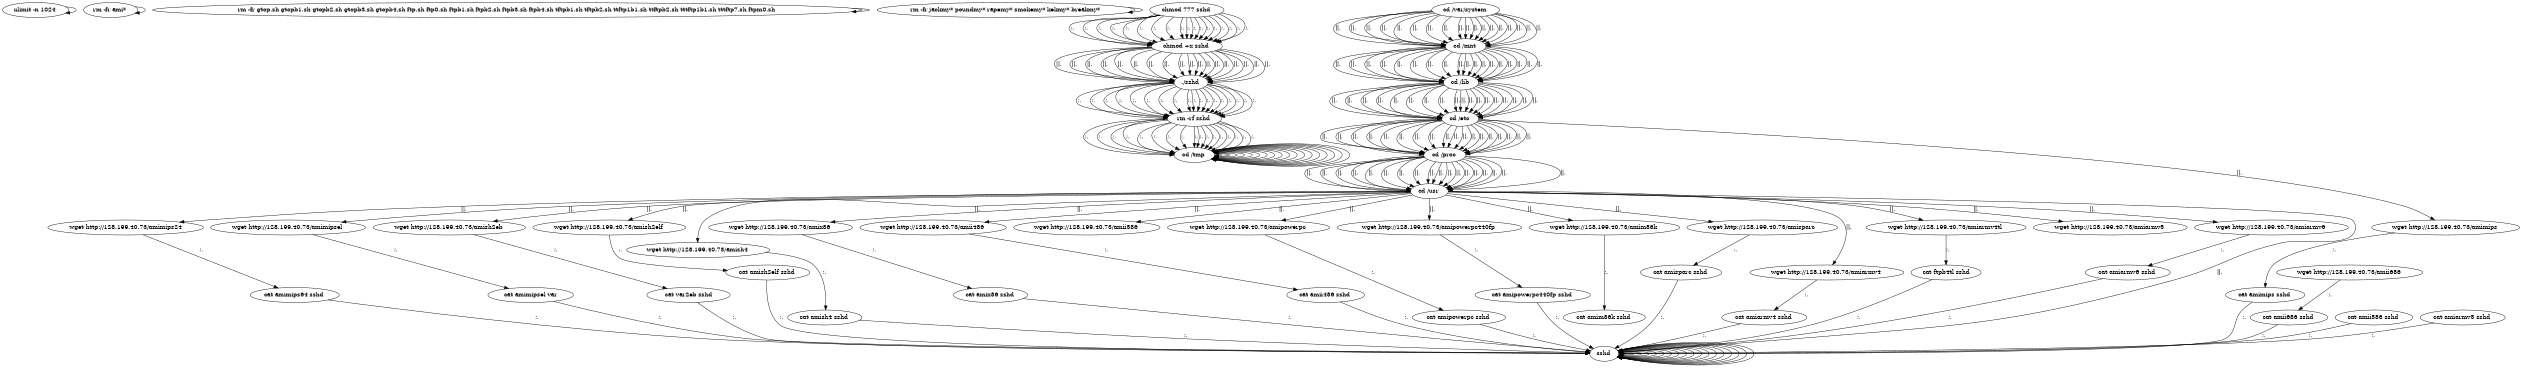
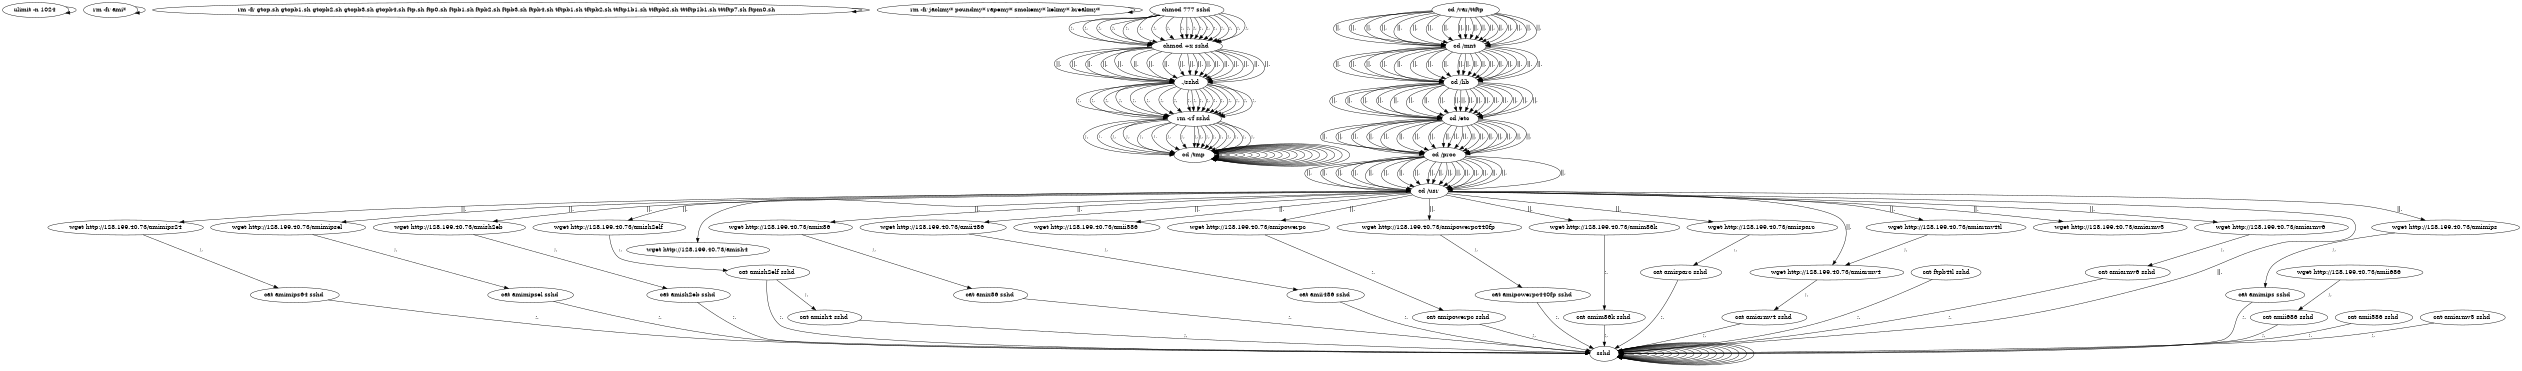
(1466, 10) -> (1466, 10)
(1958, 149) -> (1936, 194)
(1946, 248) -> (1888, 249)
(811, 263) -> (795, 294)
(531, 295) -> (531, 295)
(689, 295) -> (689, 295)
none -> (1604, 334)
